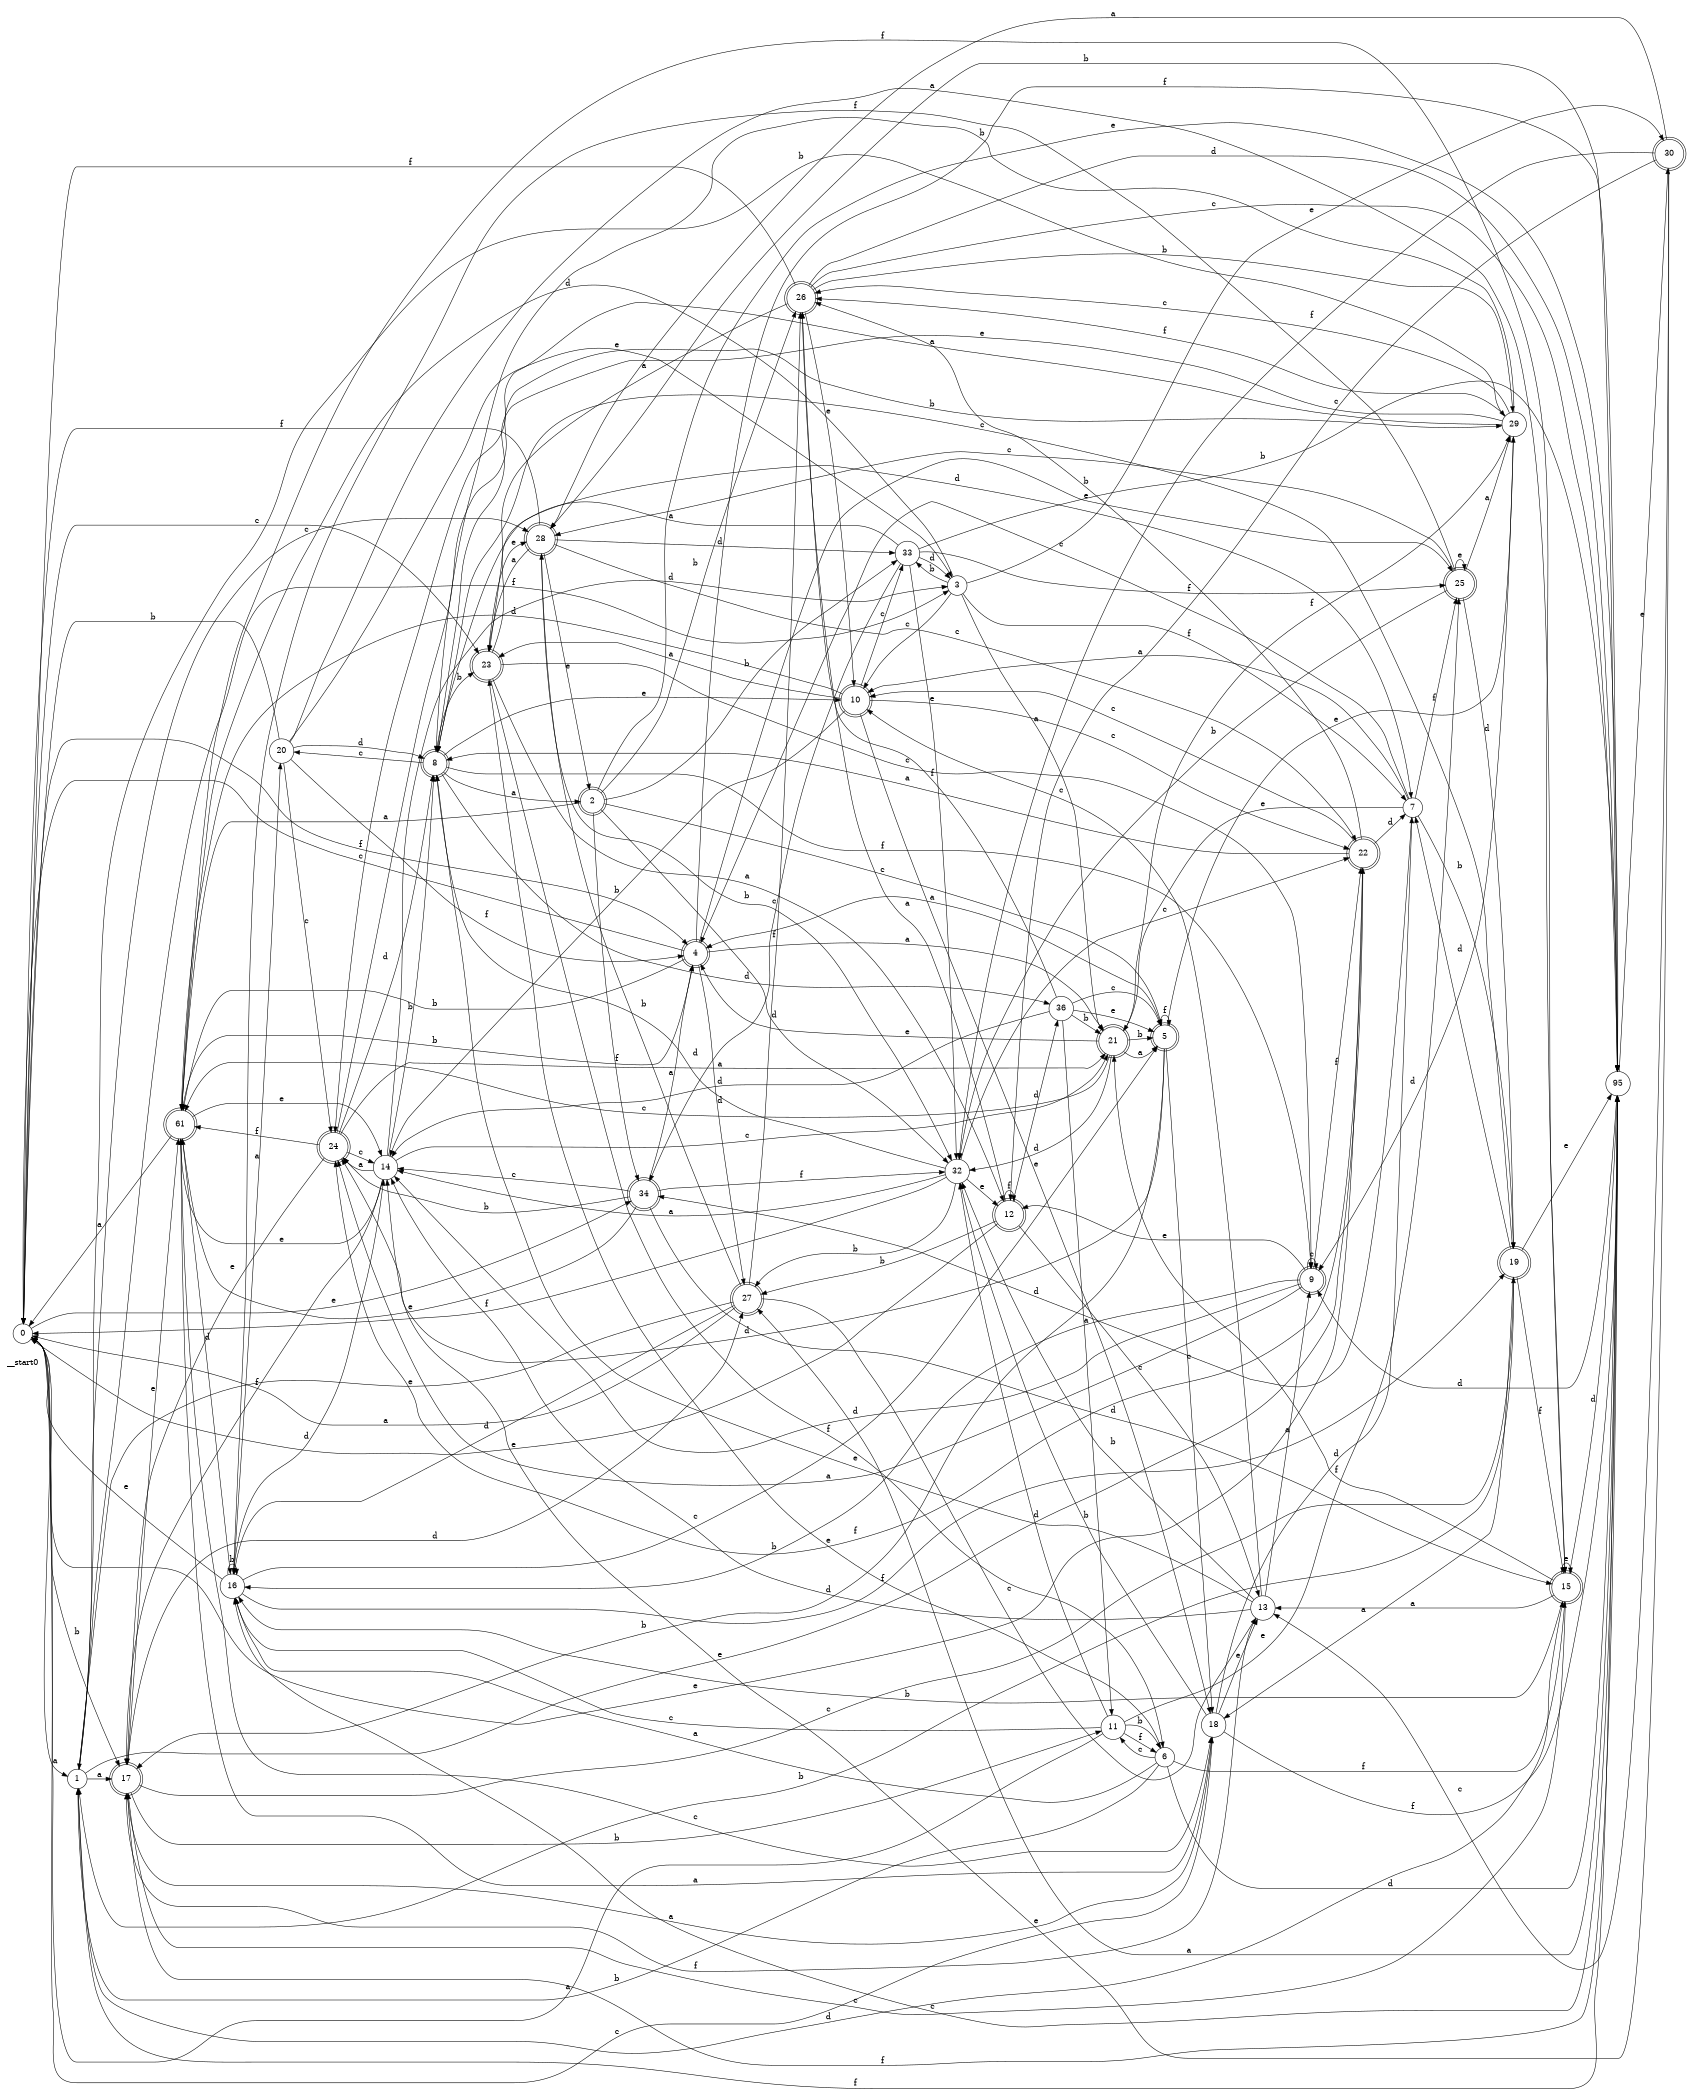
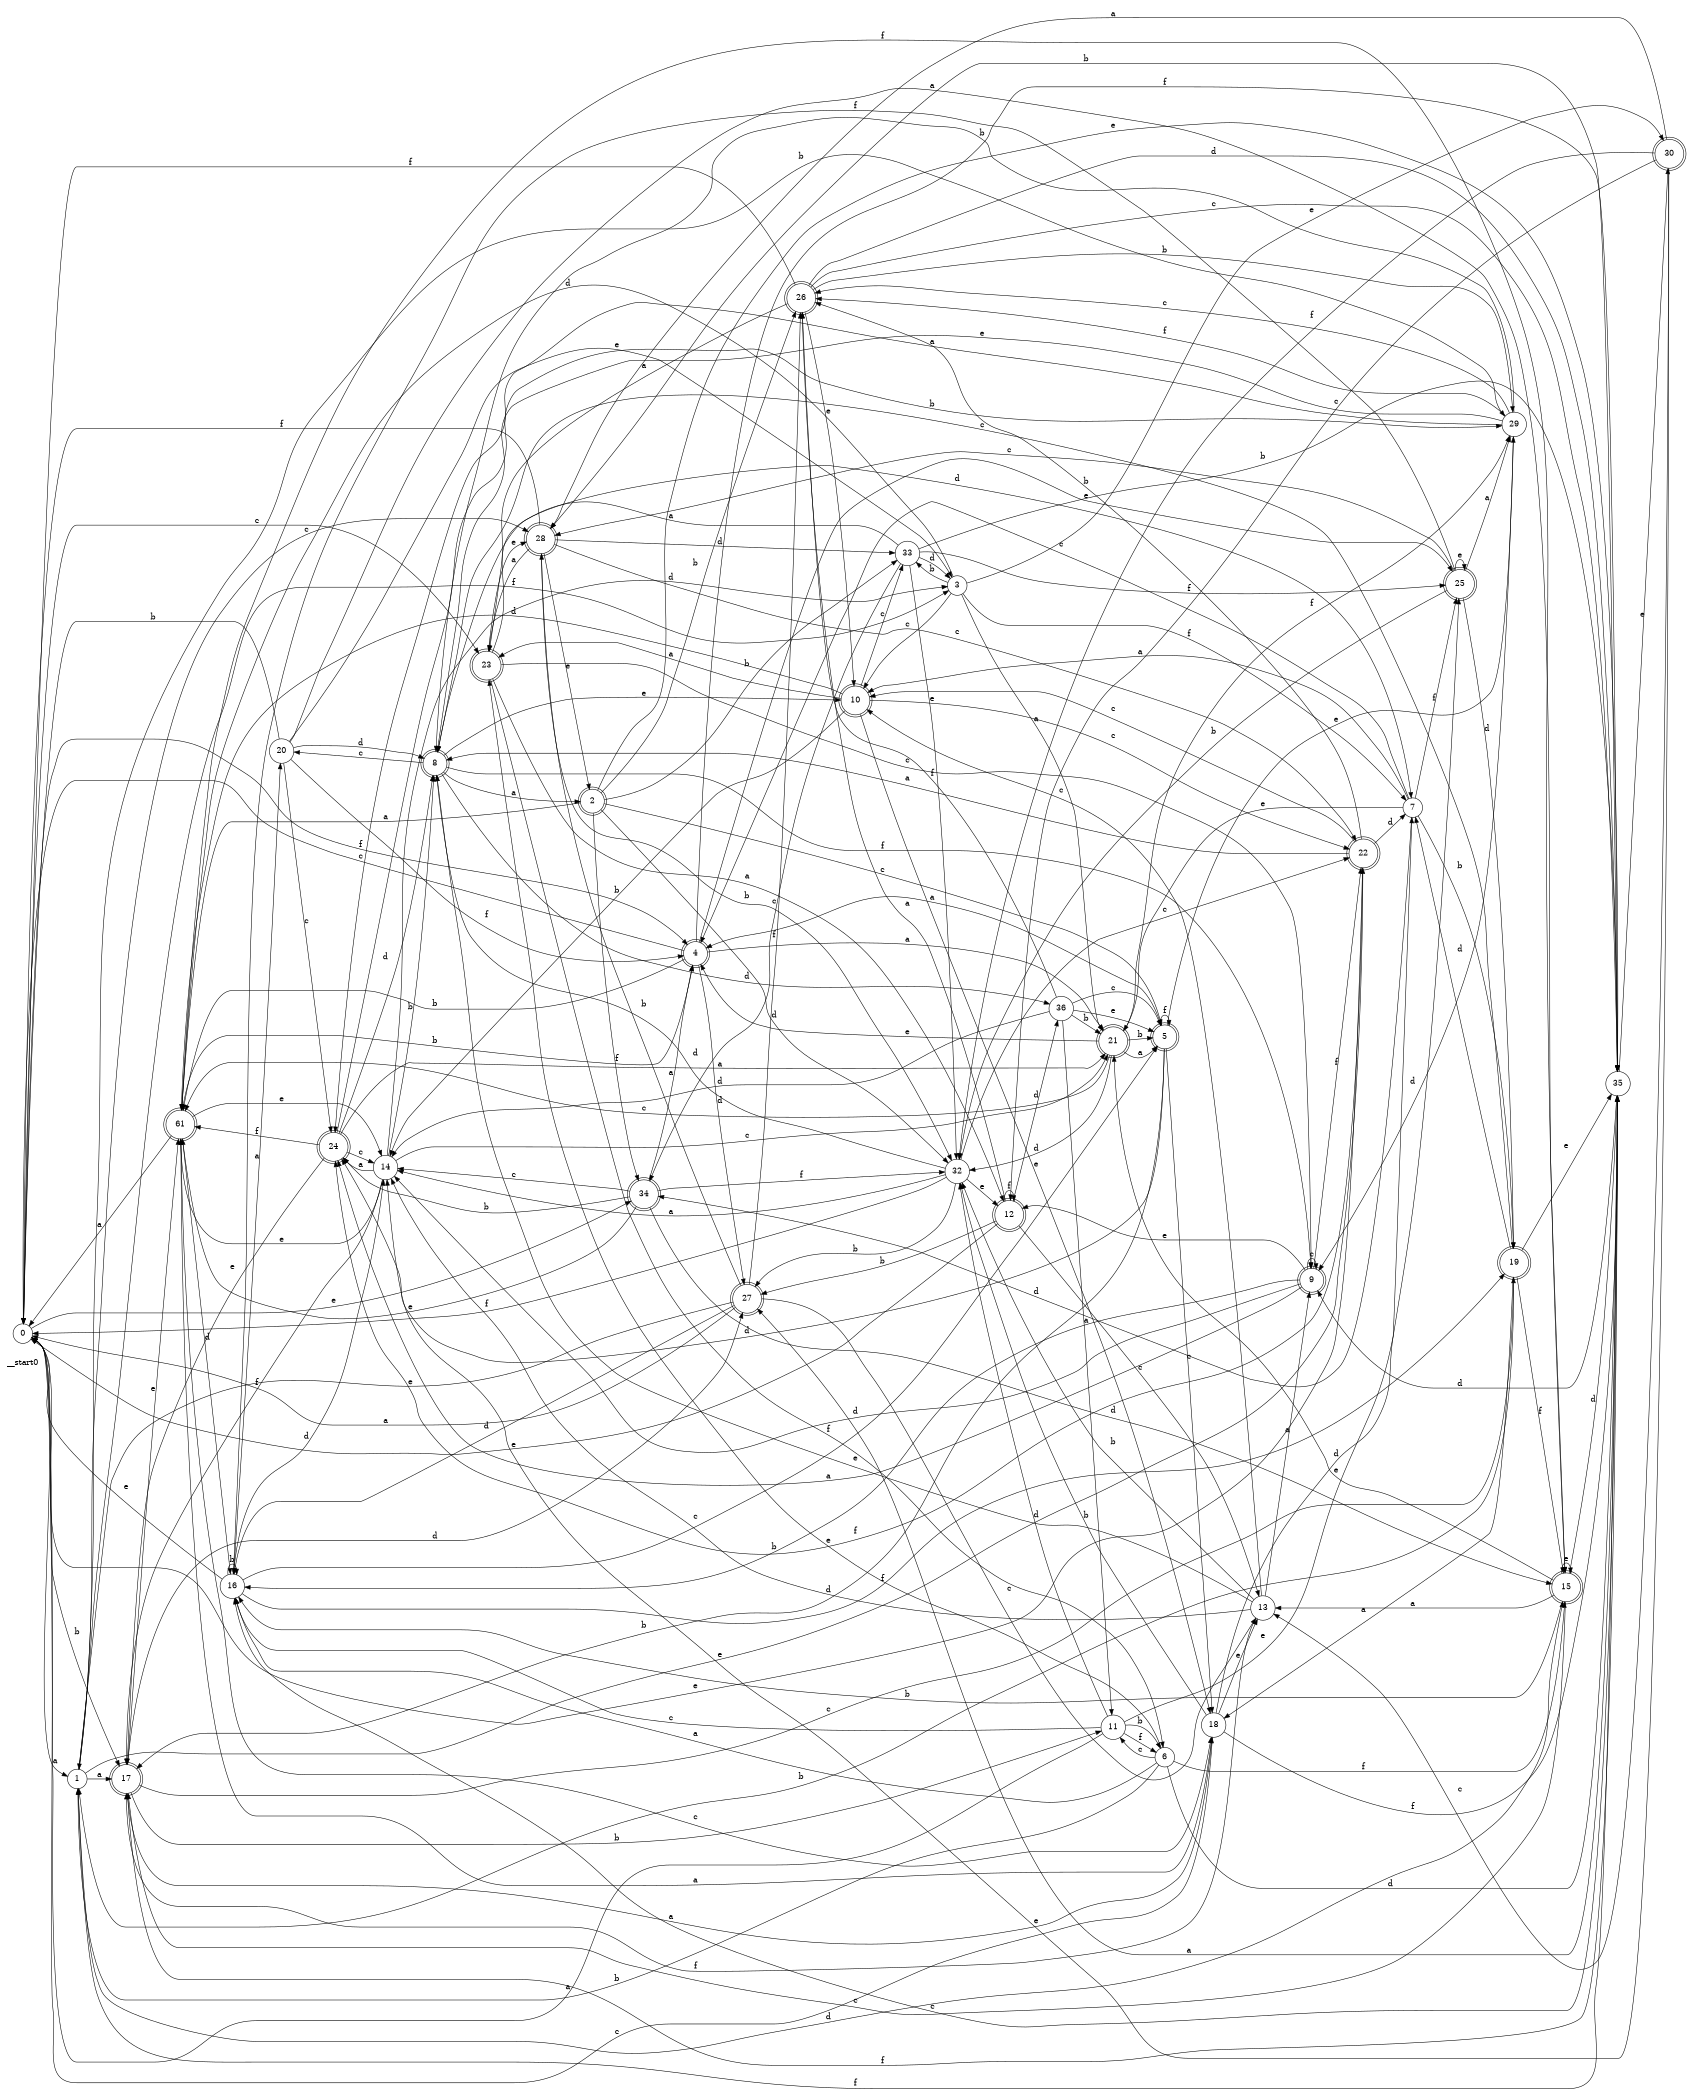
(455, 691) -> none
(1618, 1084) -> (1618, 1084)
(1336, 1471) -> (1336, 1471)
